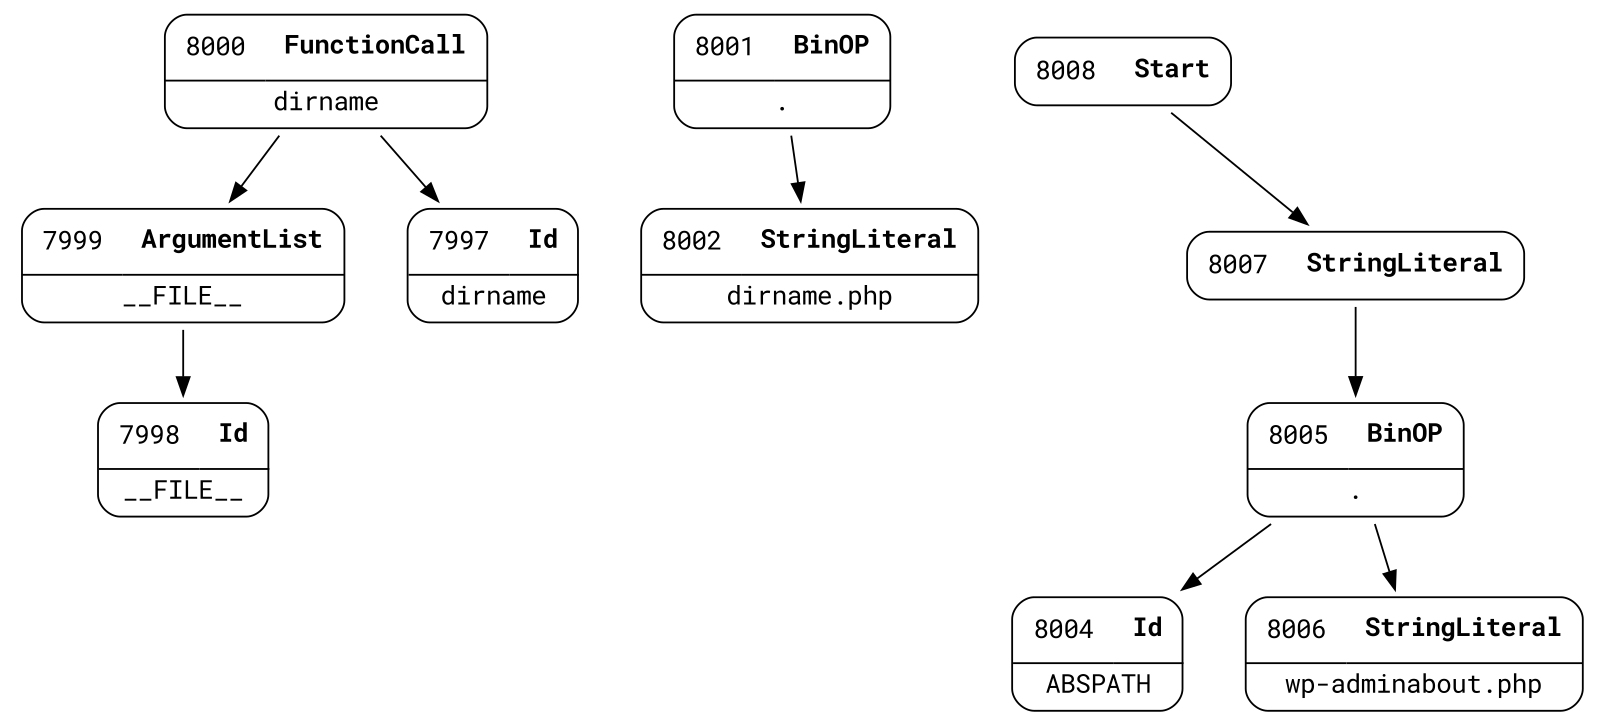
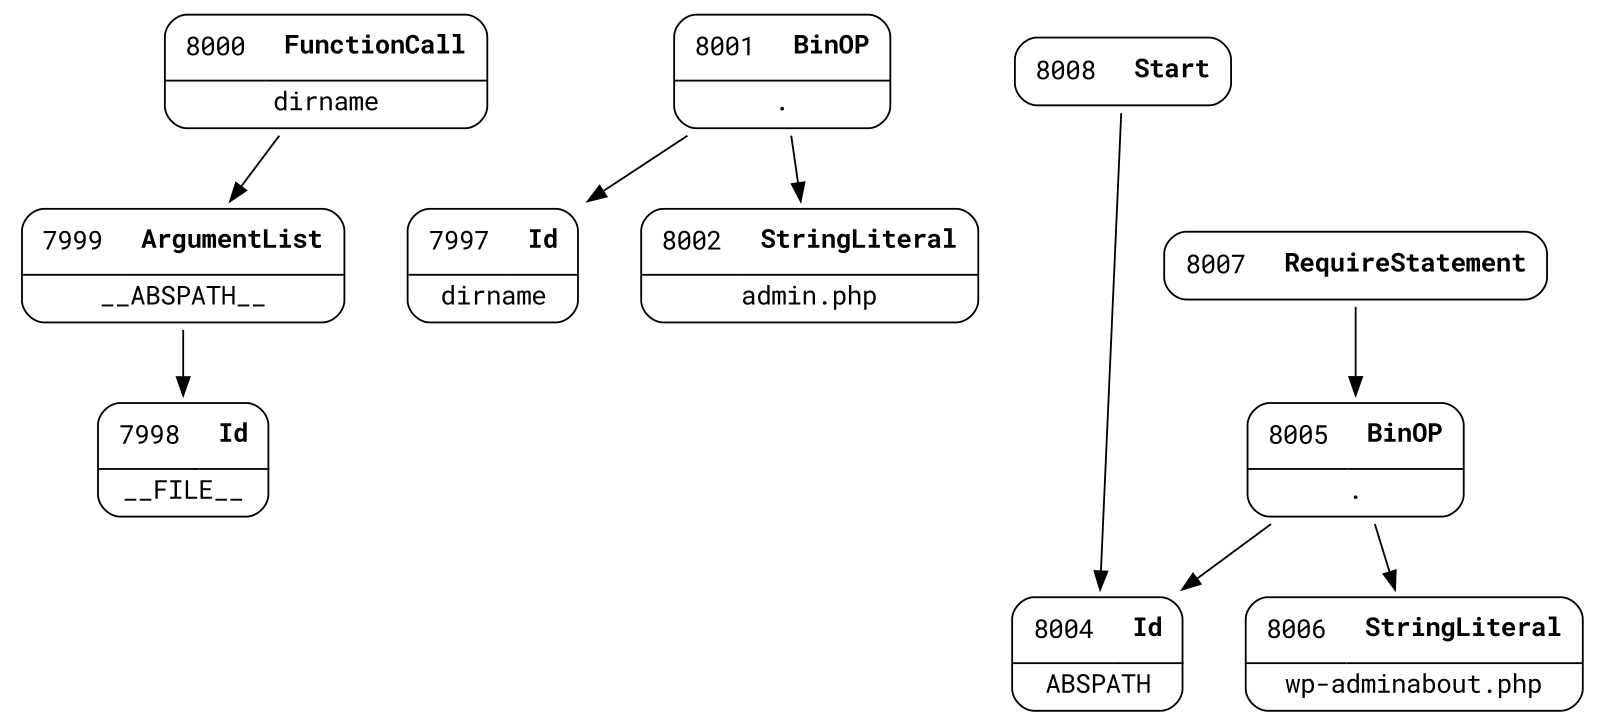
(403, 161) -> (646, 163)
(1232, 163) -> (1111, 342)
(1405, 264) -> (1406, 264)
(183, 297) -> (183, 297)
(810, 297) -> (810, 297)
